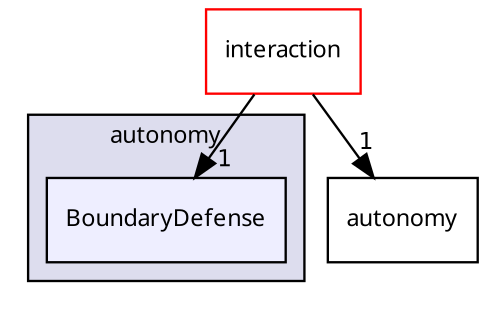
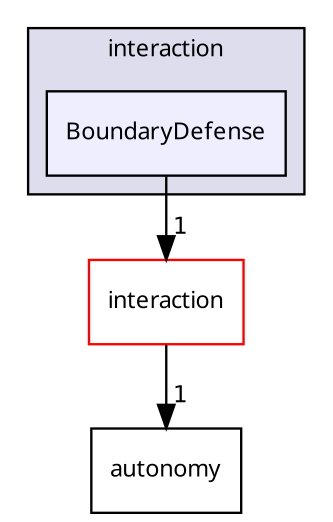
(229, 130) -> (166, 209)
(166, 137) -> (166, 50)
